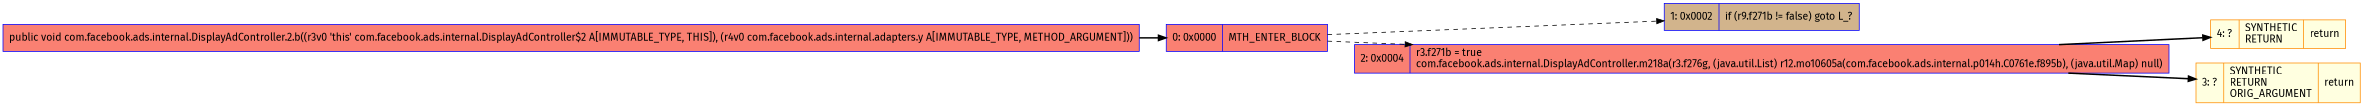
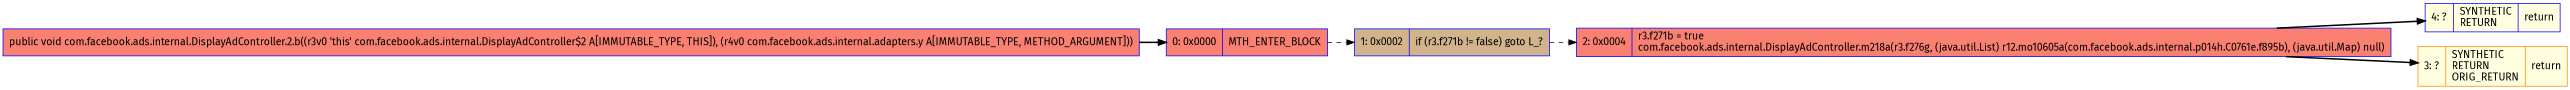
(1789, 16) -> (1479, 42)
(2278, 34) -> (2493, 18)
(1366, 43) -> (1559, 42)
(2271, 94) -> (2486, 77)
